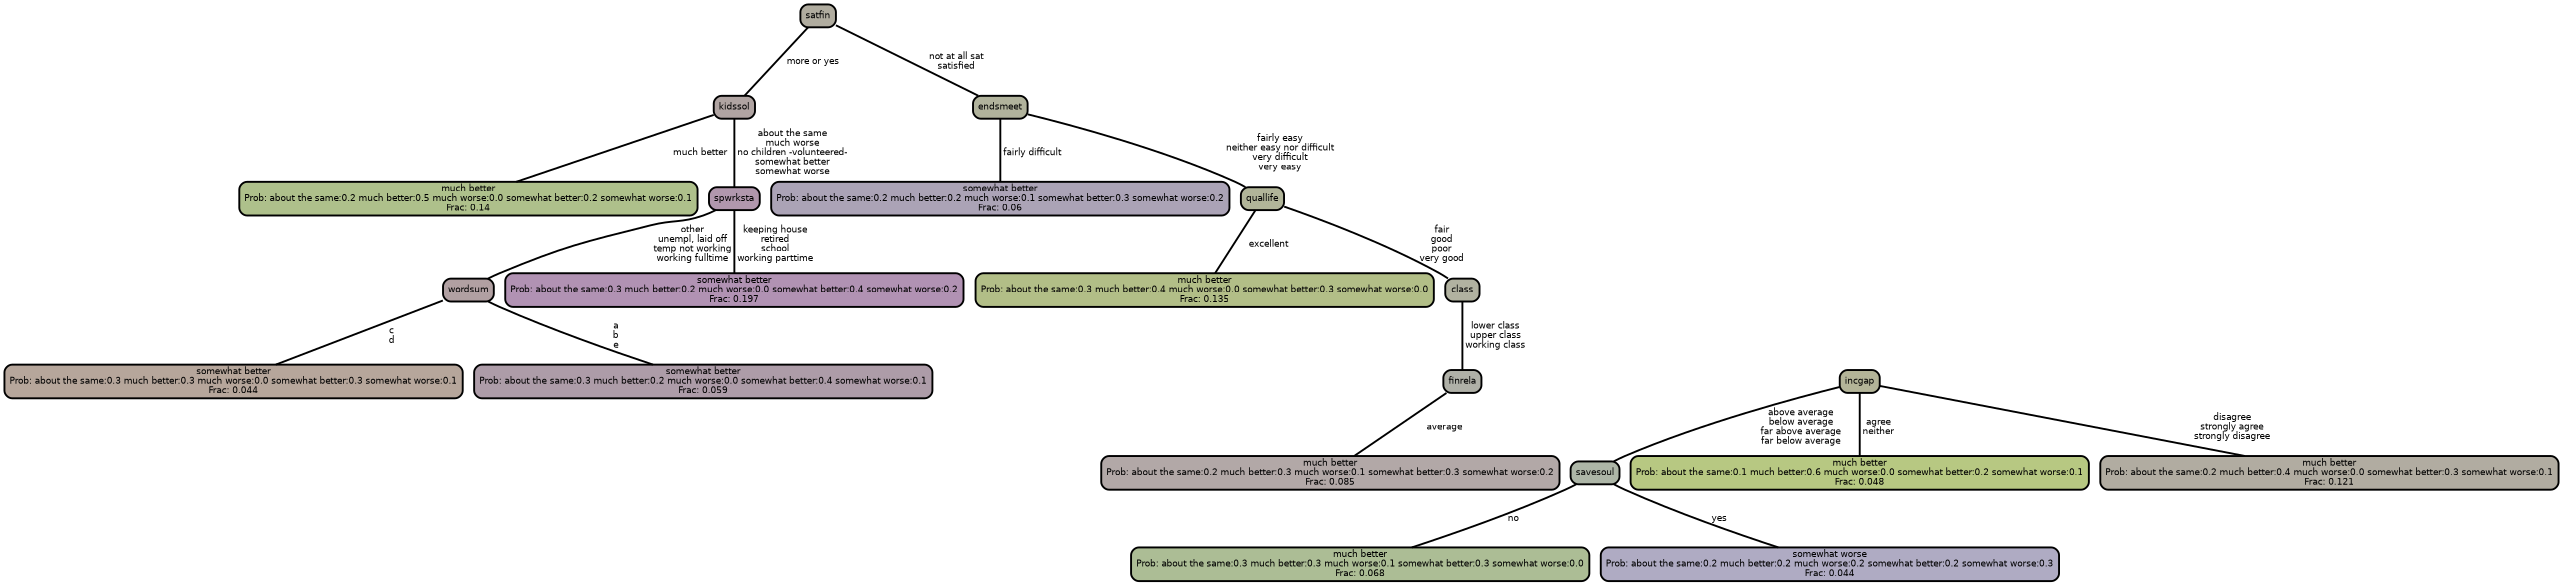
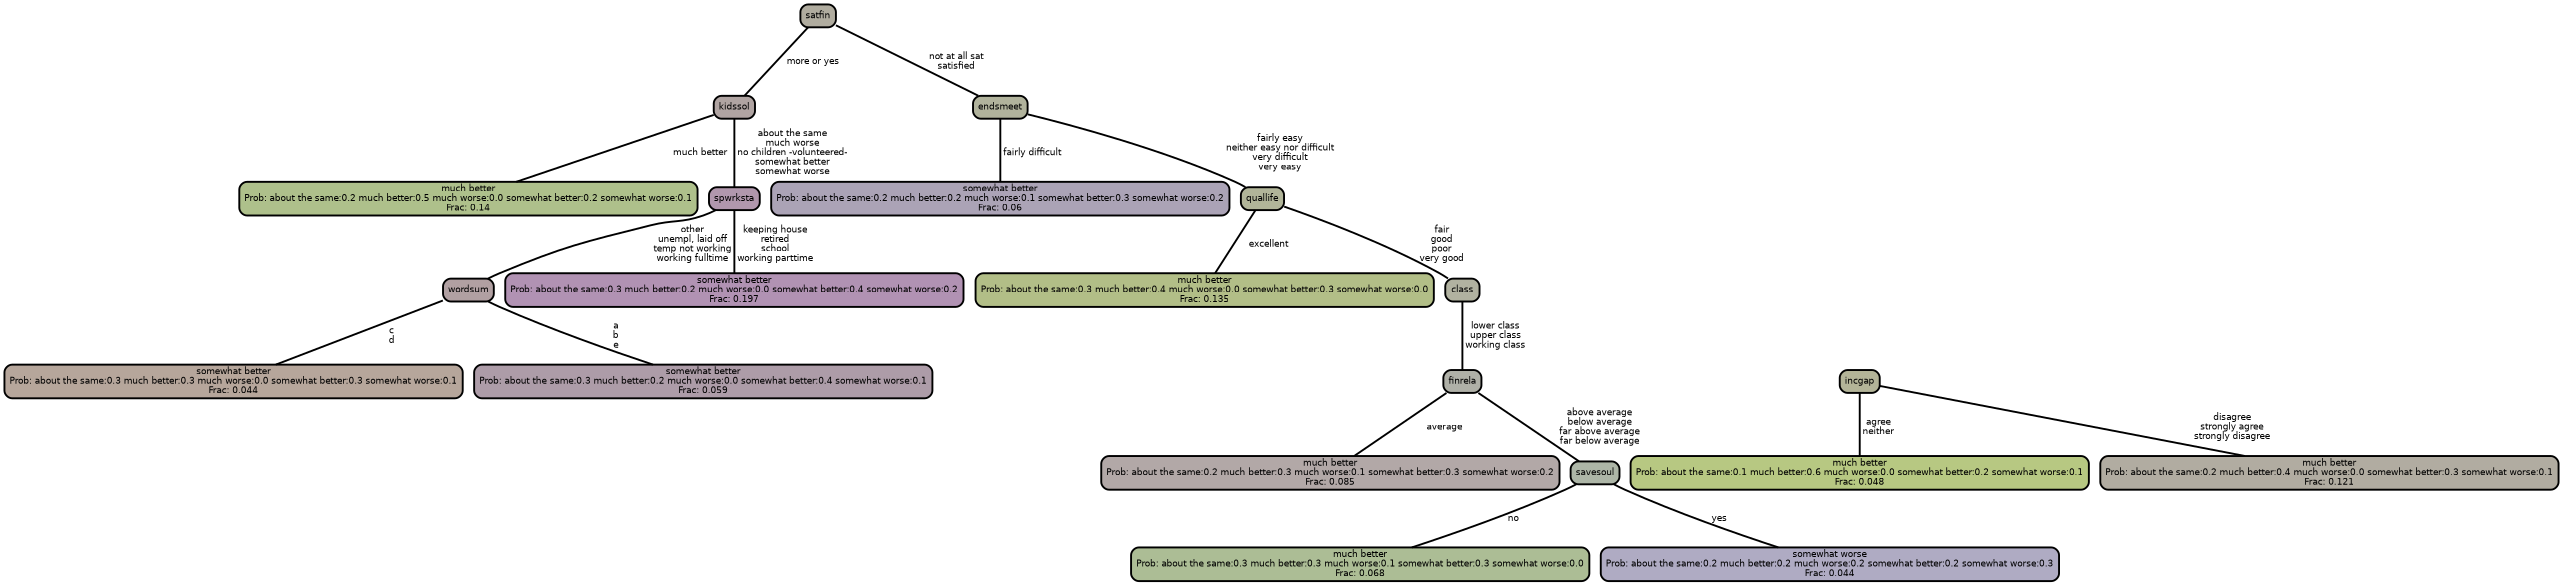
(1725, 420) -> (1529, 427)
